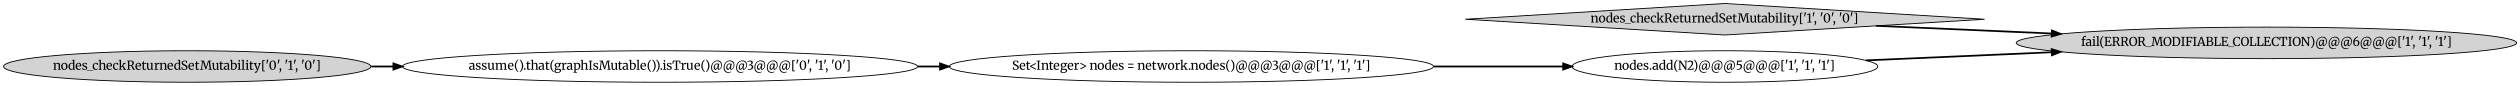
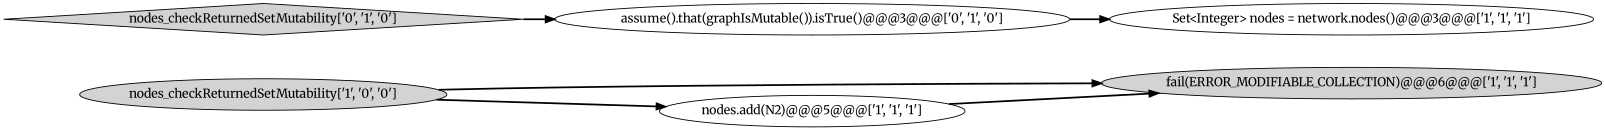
(1725, 19) -> (263, 94)
(187, 66) -> (263, 19)
(1499, 66) -> (546, 103)
